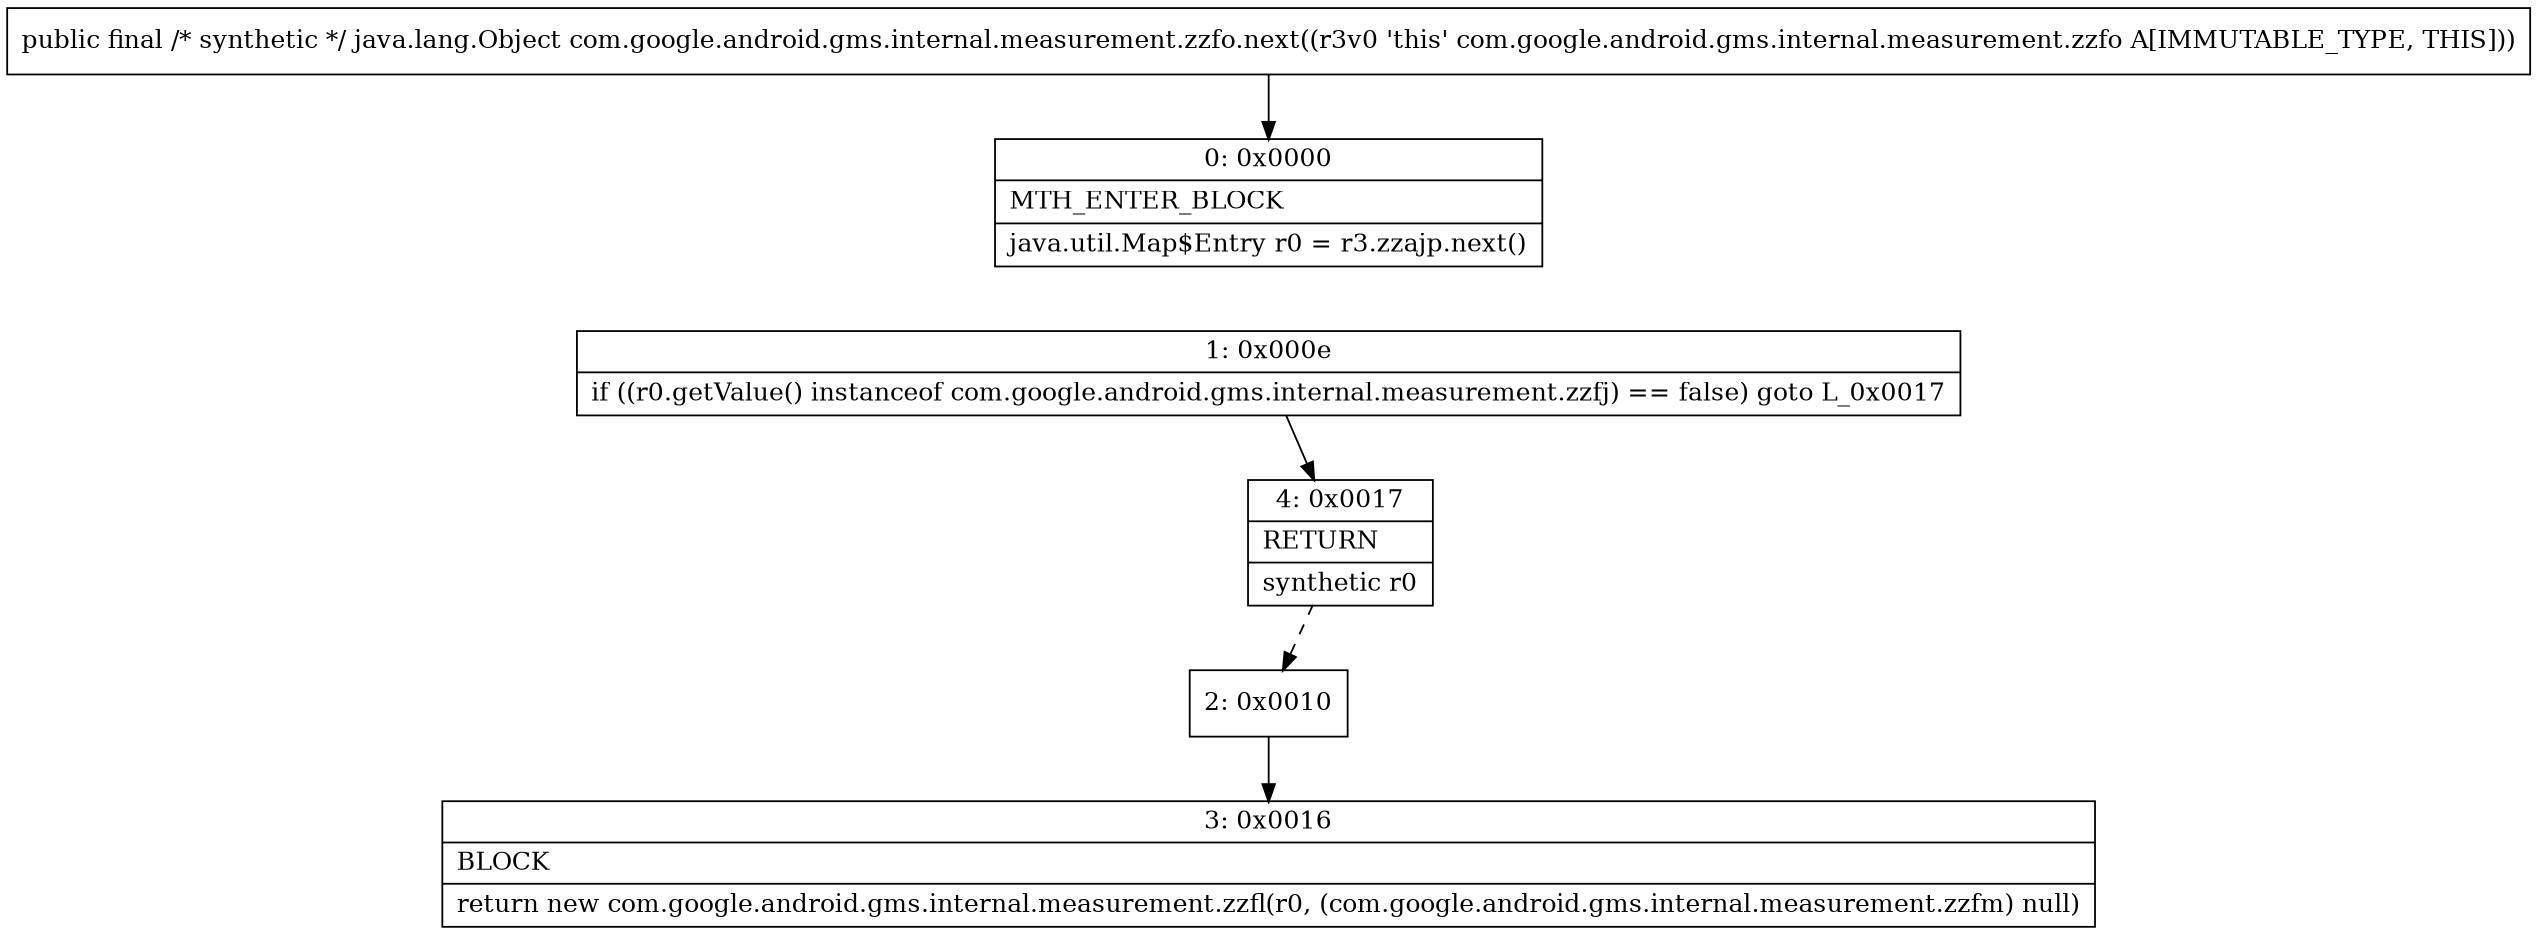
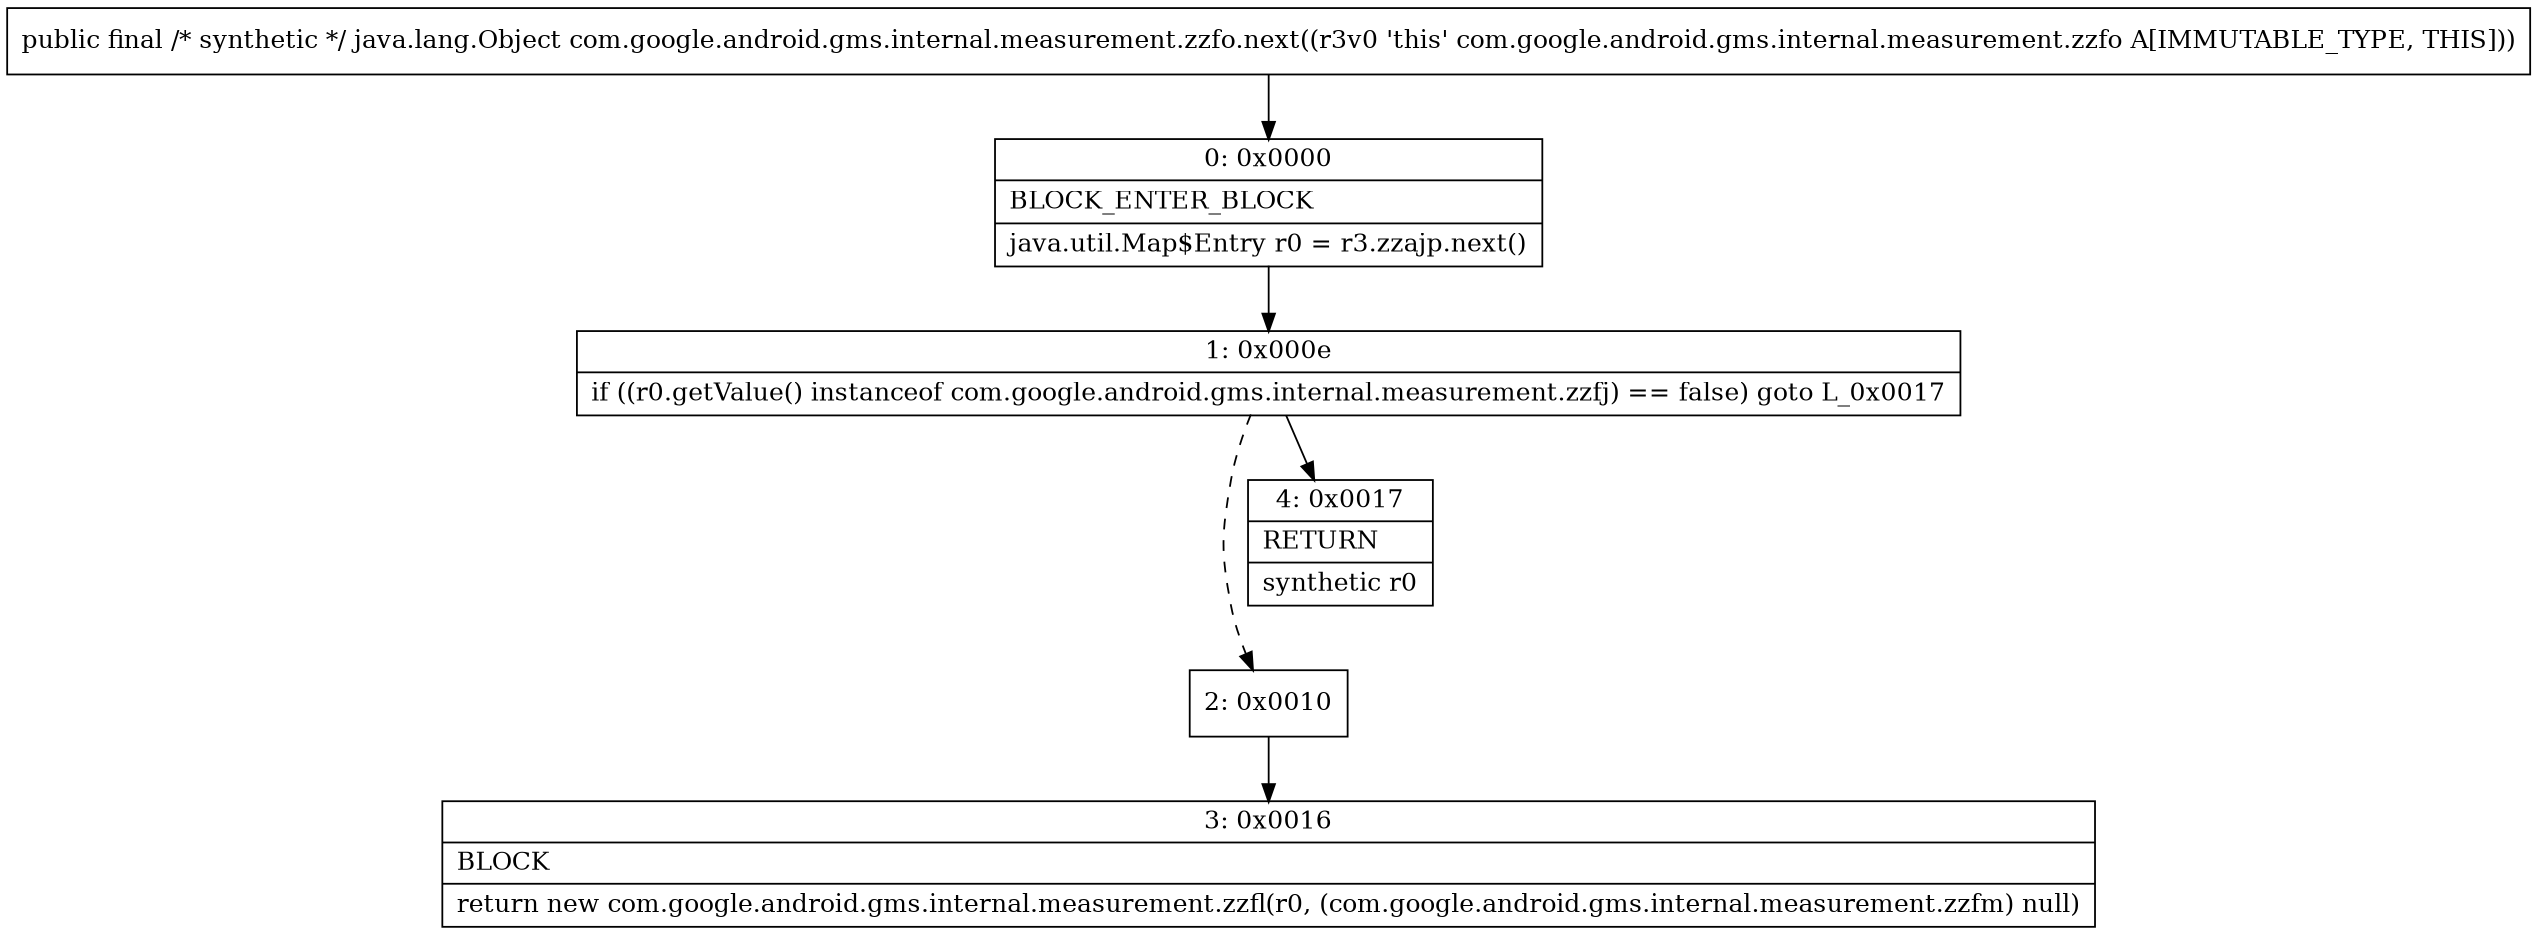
(1148, 201) -> (1162, 201)
none -> (1269, 290)
(1302, 630) -> (1224, 534)
